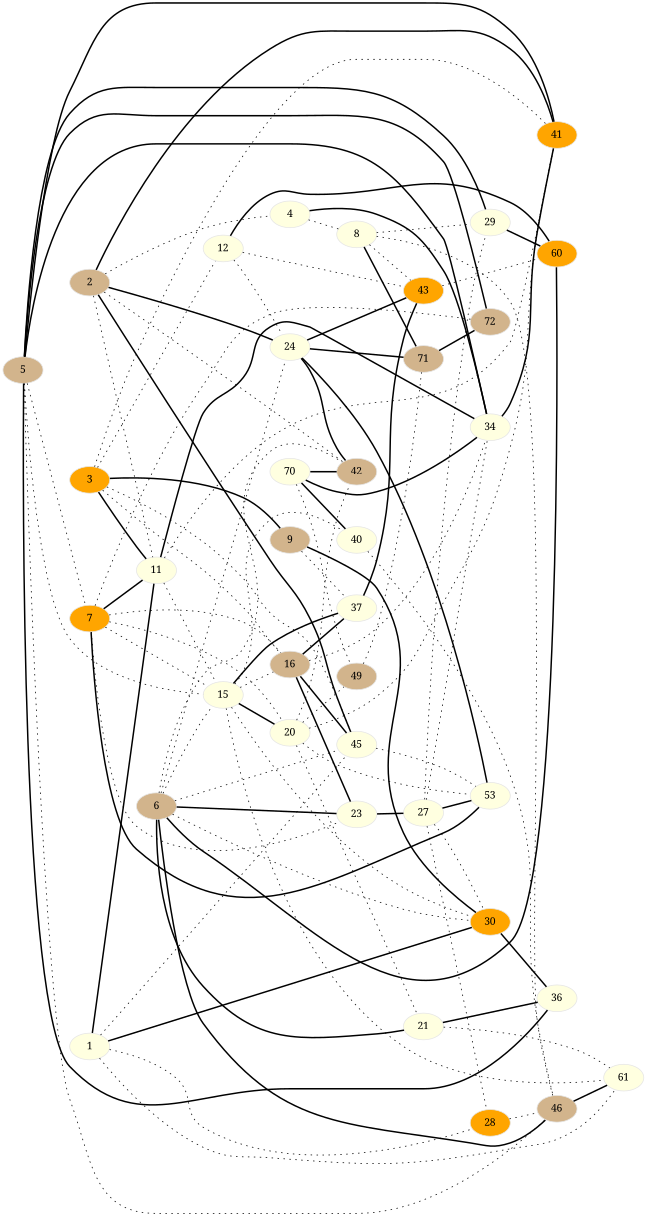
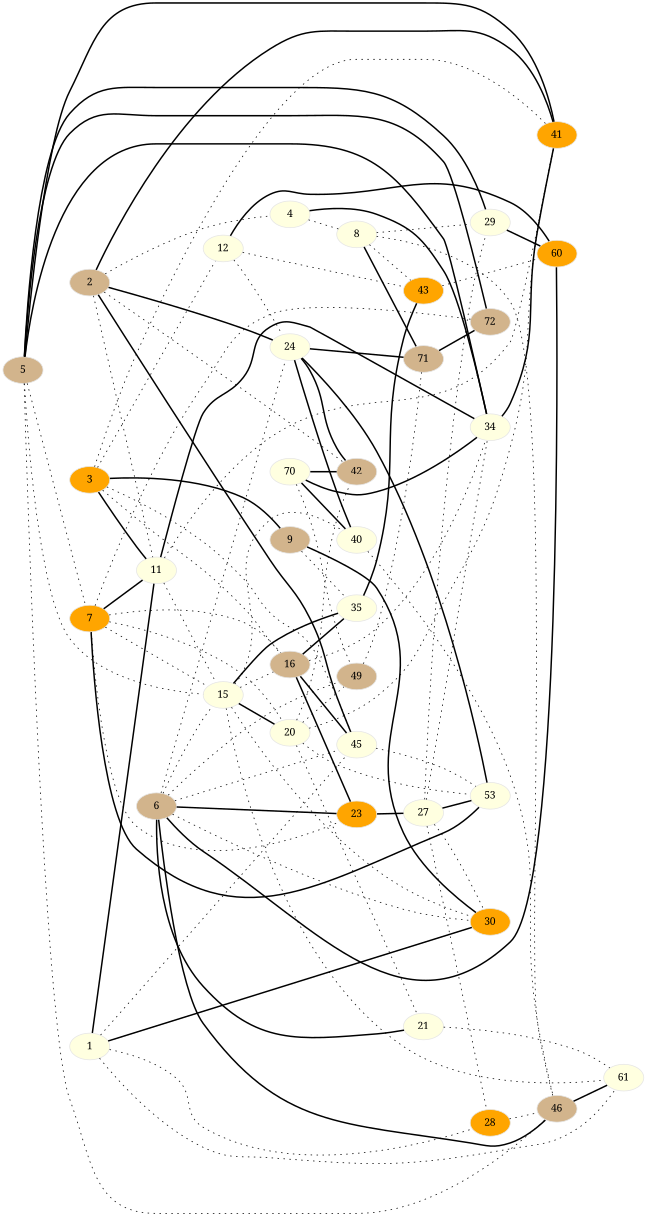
(357, 319) -> (318, 436)
(256, 607) -> (251, 725)
(357, 608) -> (357, 608)
(357, 814) -> (357, 814)
(557, 998) -> none
